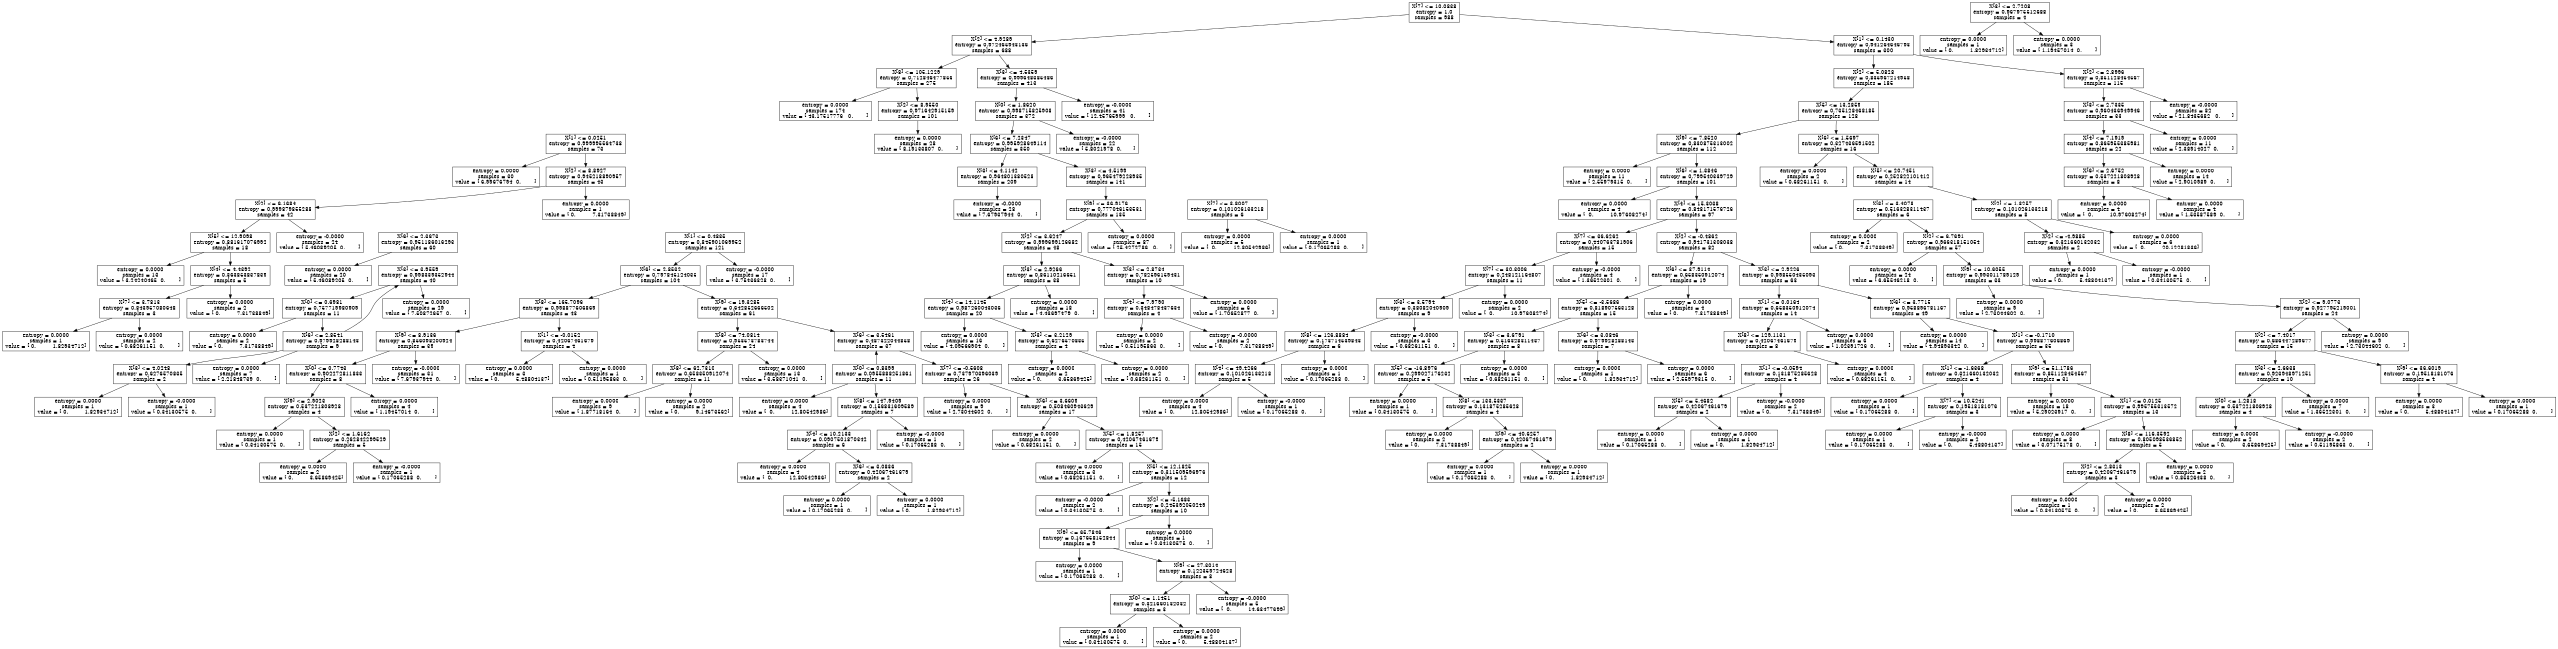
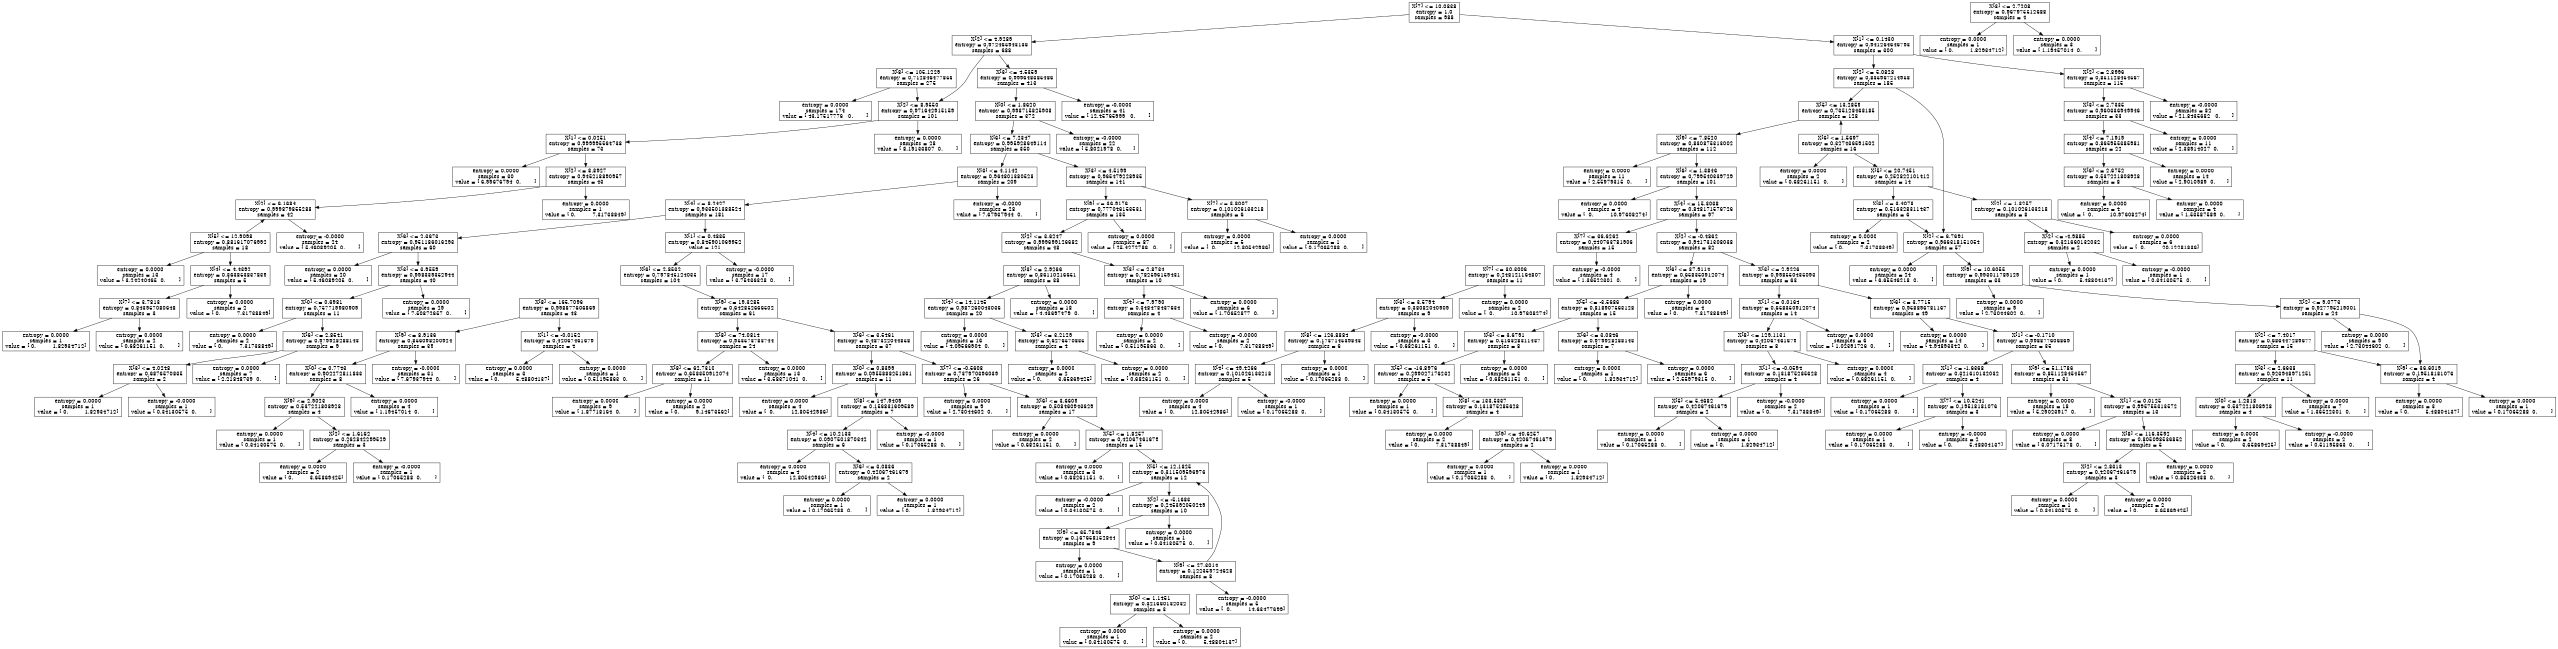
(956, 61) -> (966, 80)
(2104, 111) -> (2104, 111)
(1836, 126) -> (1841, 129)
none -> (754, 134)
none -> (1943, 148)
none -> (1893, 191)
none -> (1165, 193)
none -> (705, 210)
(252, 225) -> (254, 227)
(705, 243) -> (705, 243)
(1042, 257) -> none
(1553, 258) -> none
(612, 291) -> none
(371, 310) -> (418, 257)
(2299, 324) -> (2401, 325)
none -> (1771, 356)
(876, 359) -> (871, 356)
(150, 374) -> (150, 374)
(1963, 374) -> (1963, 374)
(2275, 374) -> (2275, 374)
(1499, 422) -> none
(350, 440) -> (350, 440)
(1175, 587) -> (1222, 521)
